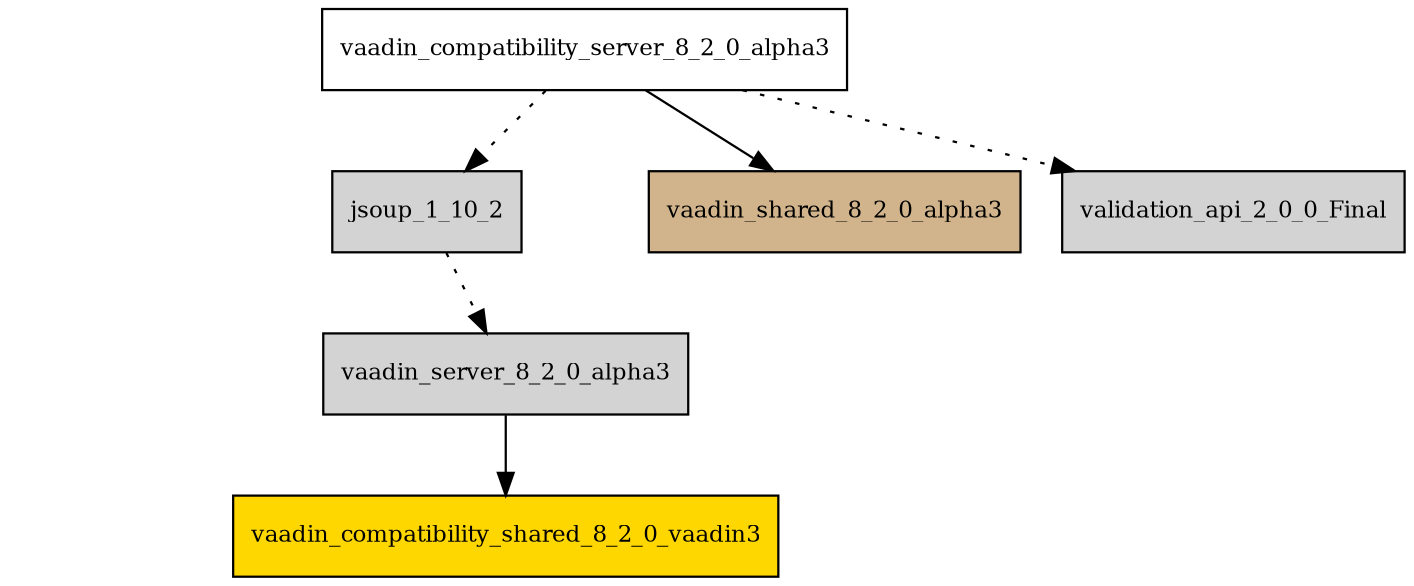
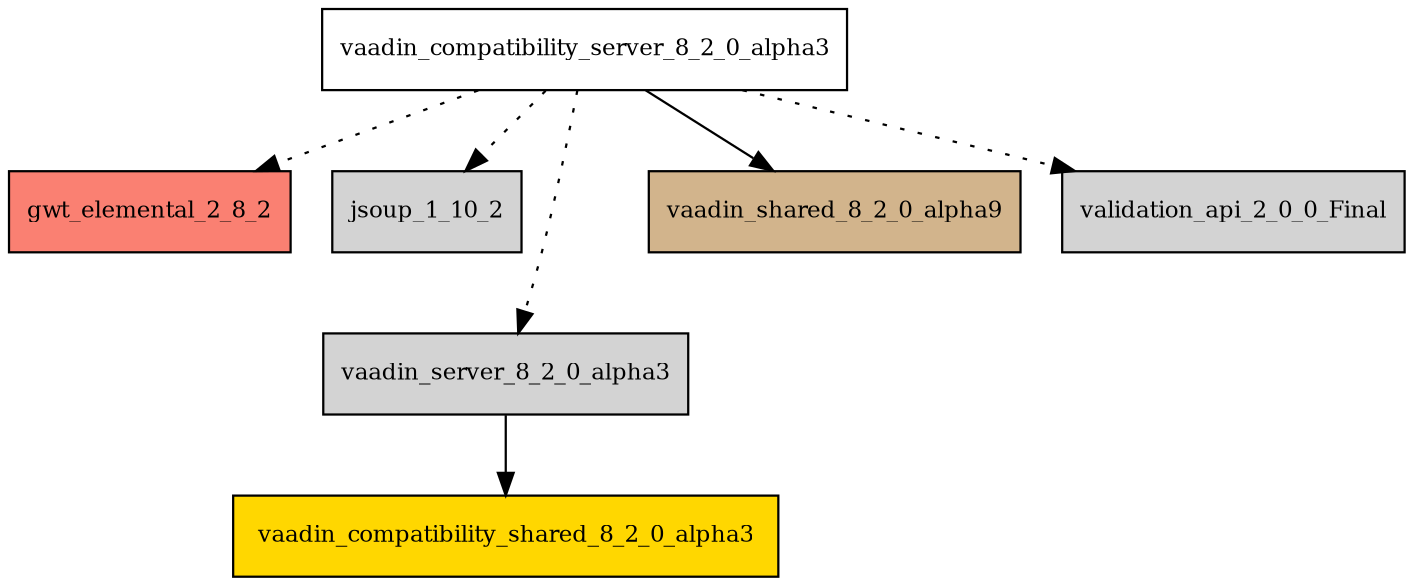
none -> (150, 212)
(835, 212) -> (835, 212)
(461, 283) -> (554, 202)
(506, 536) -> (506, 536)
